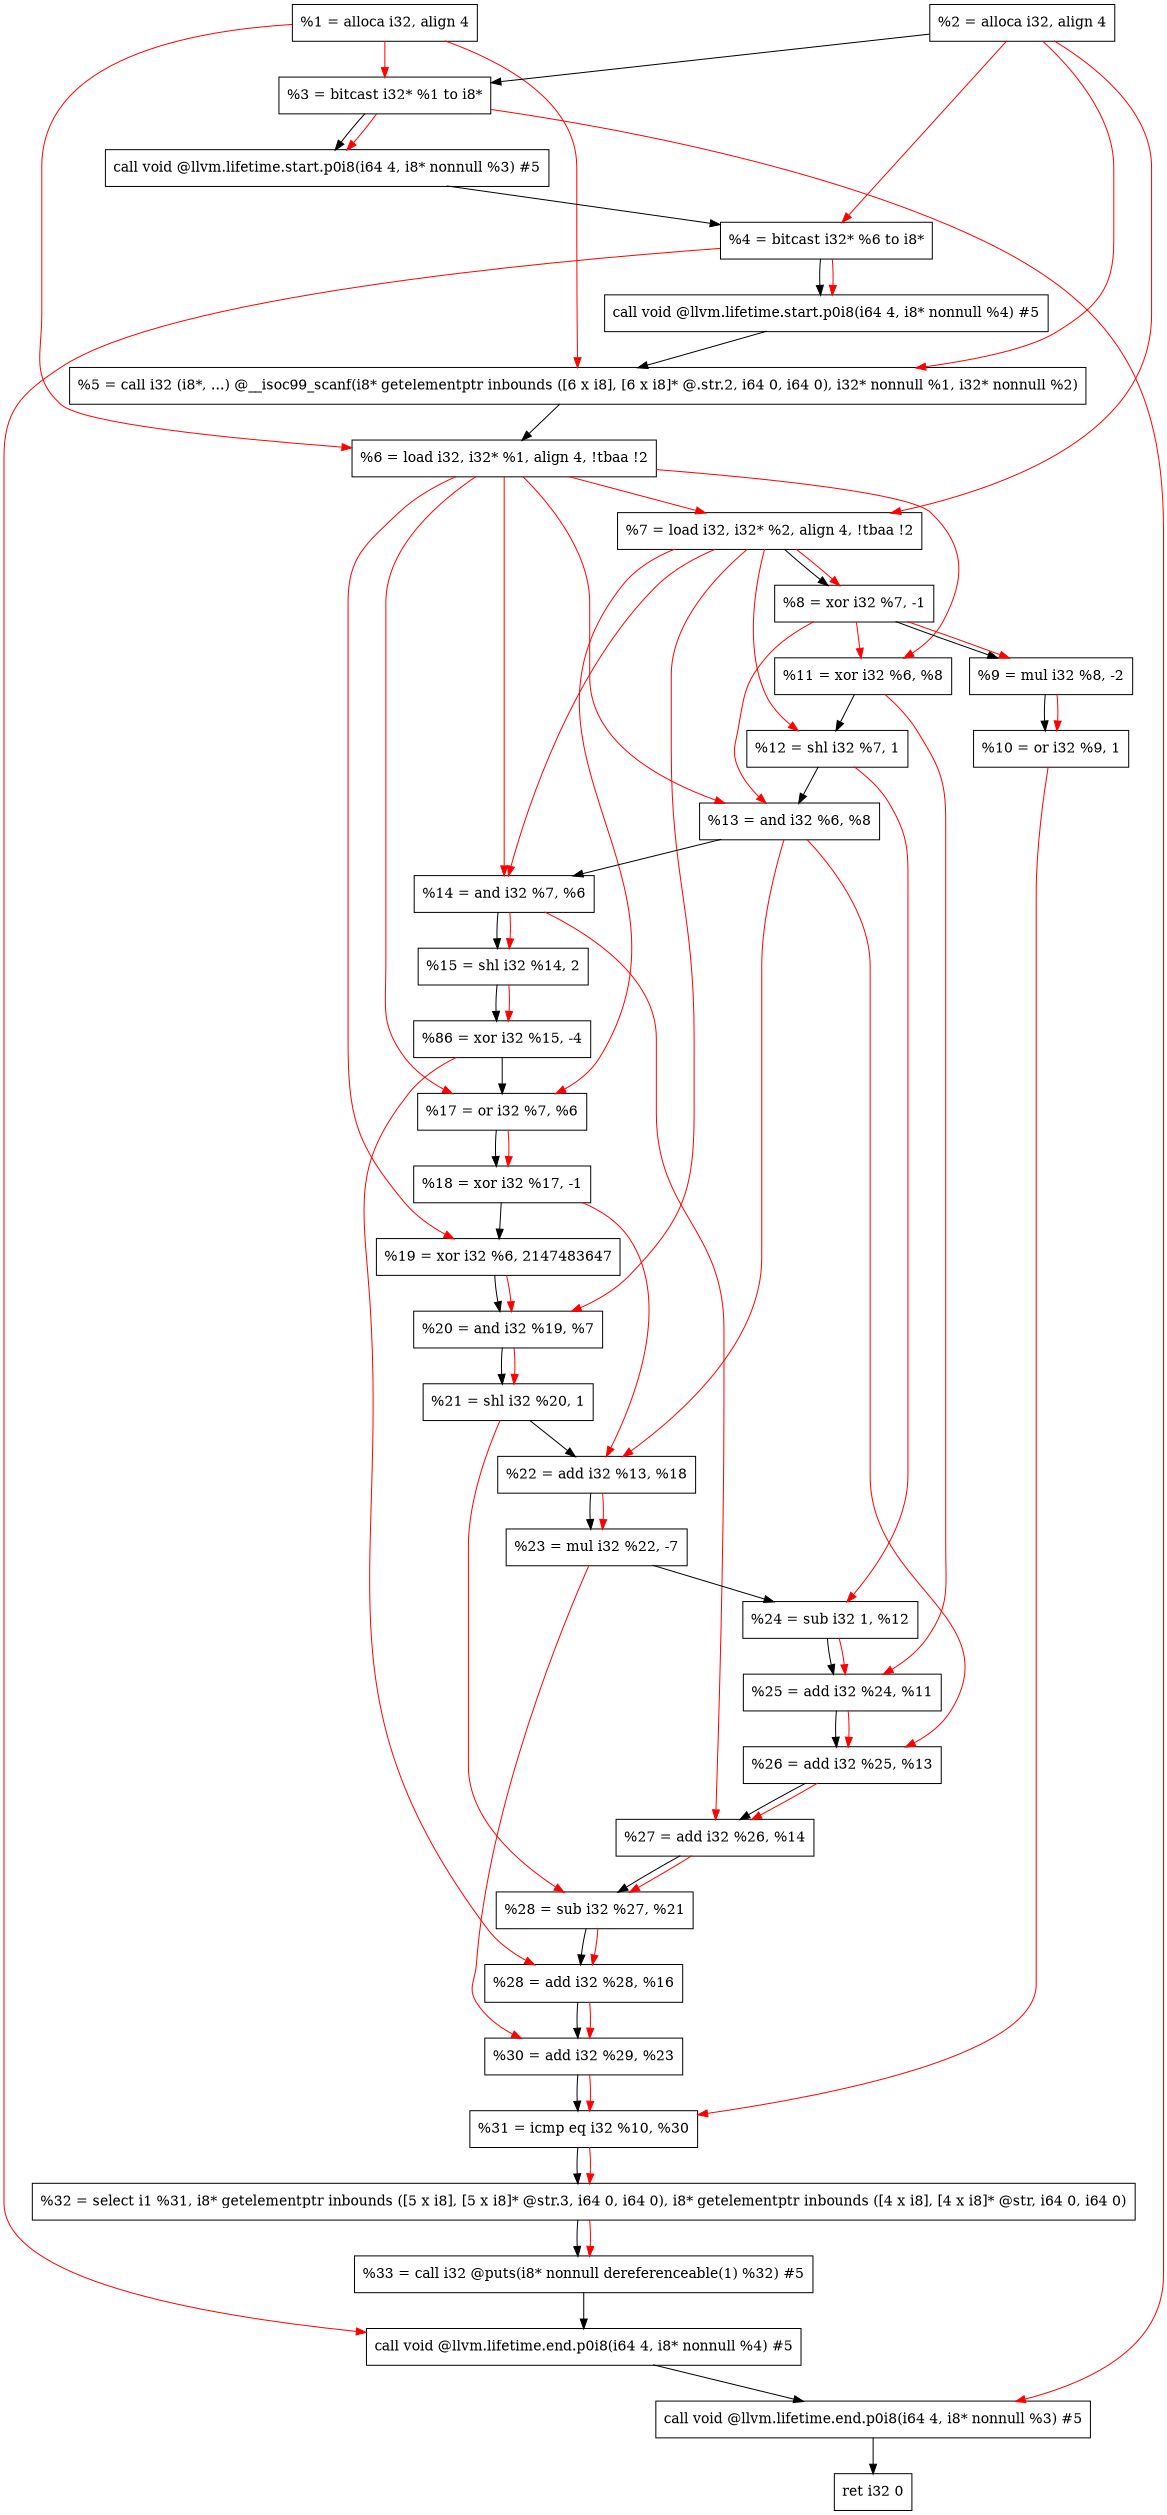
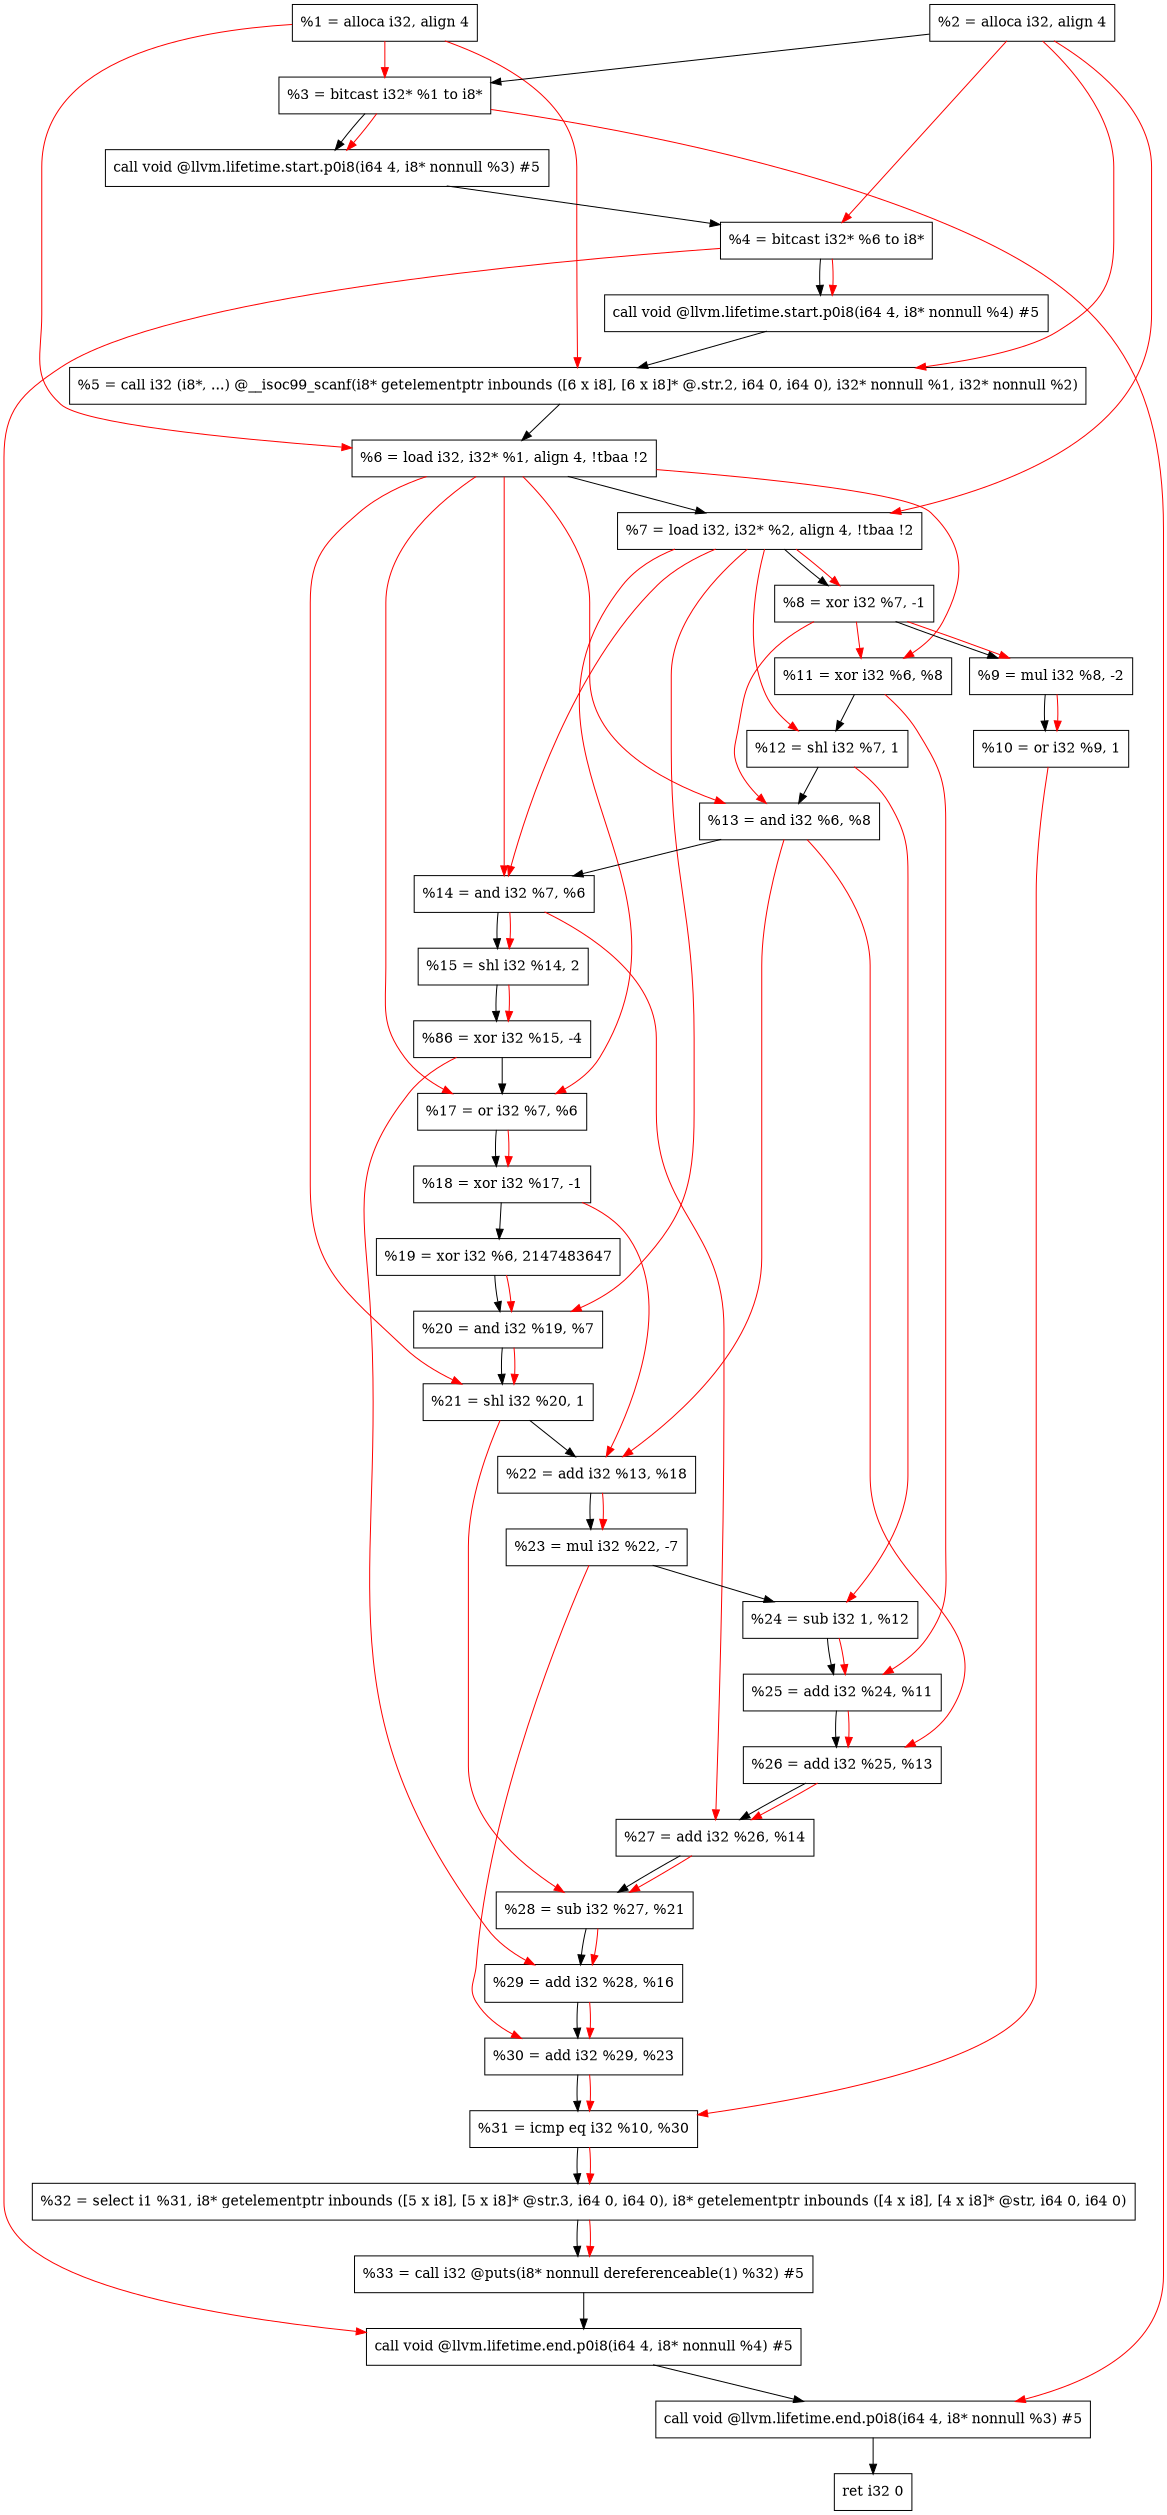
(632, 493) -> (632, 493)
(348, 848) -> (310, 929)
(584, 1983) -> (584, 1983)
